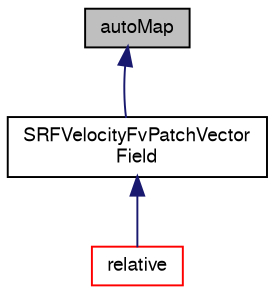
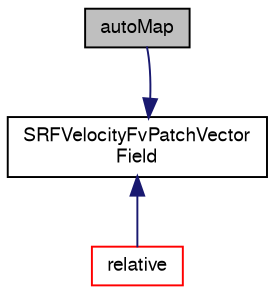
(124, 92) -> (150, 72)
